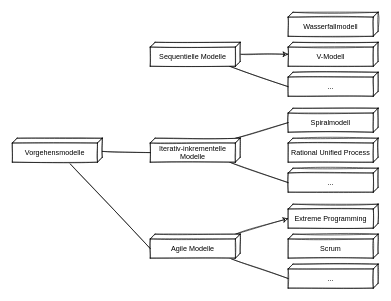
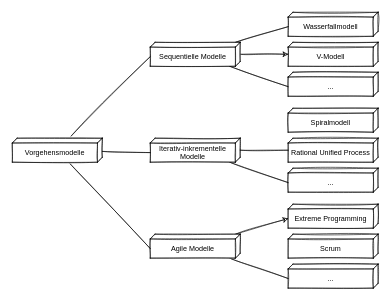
none -> (262, 35)
none -> (110, 97)
(262, 131) -> (264, 150)
